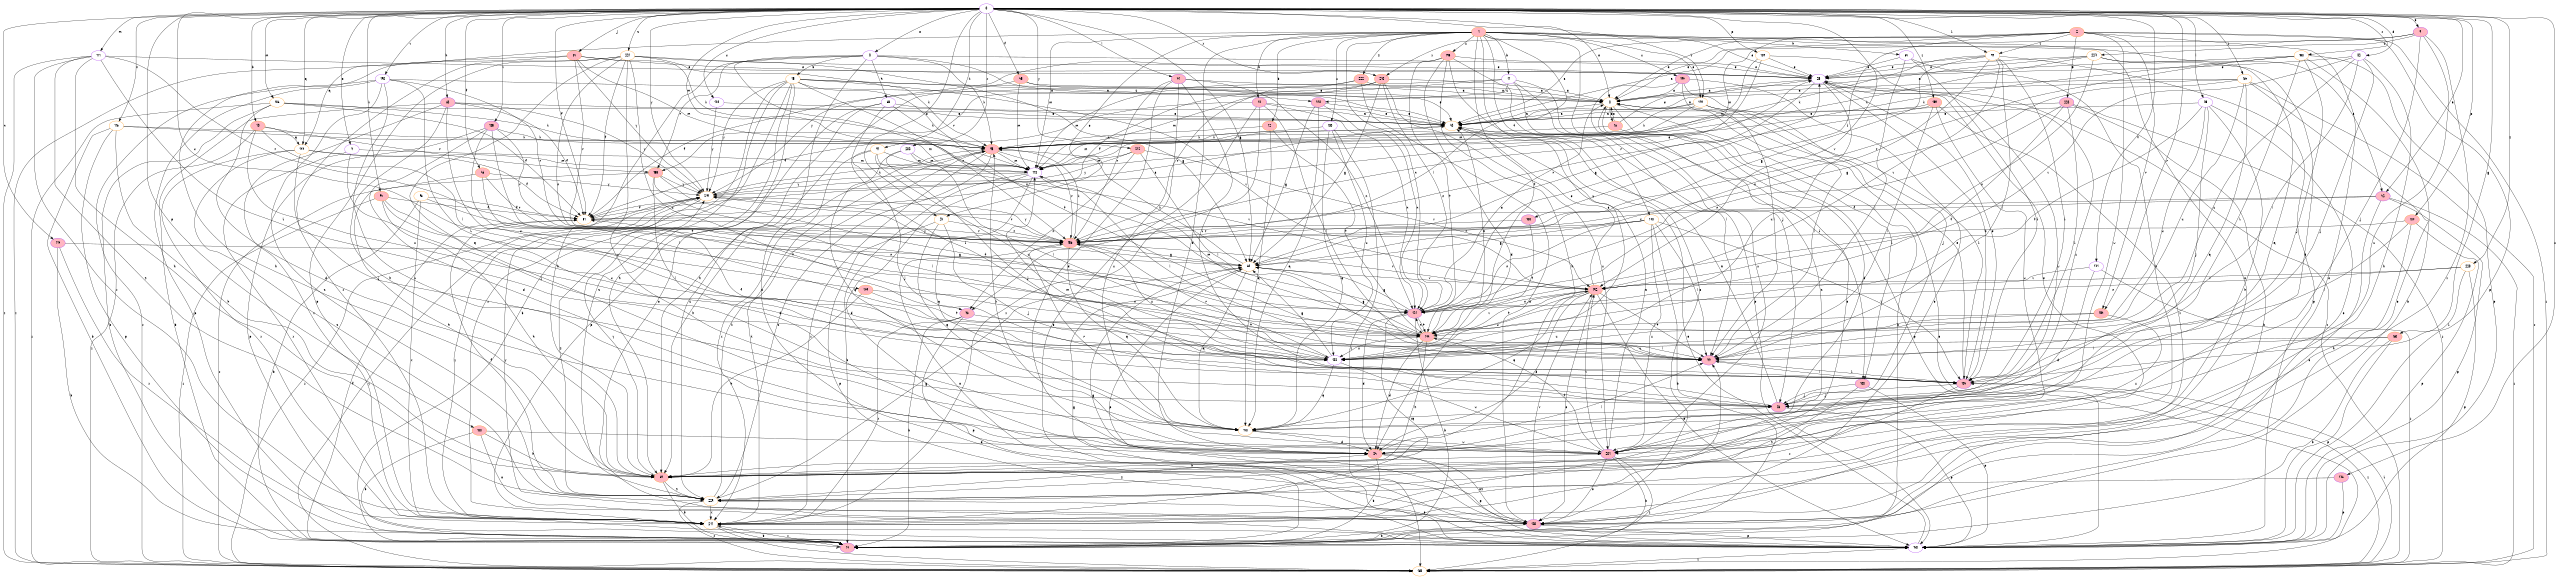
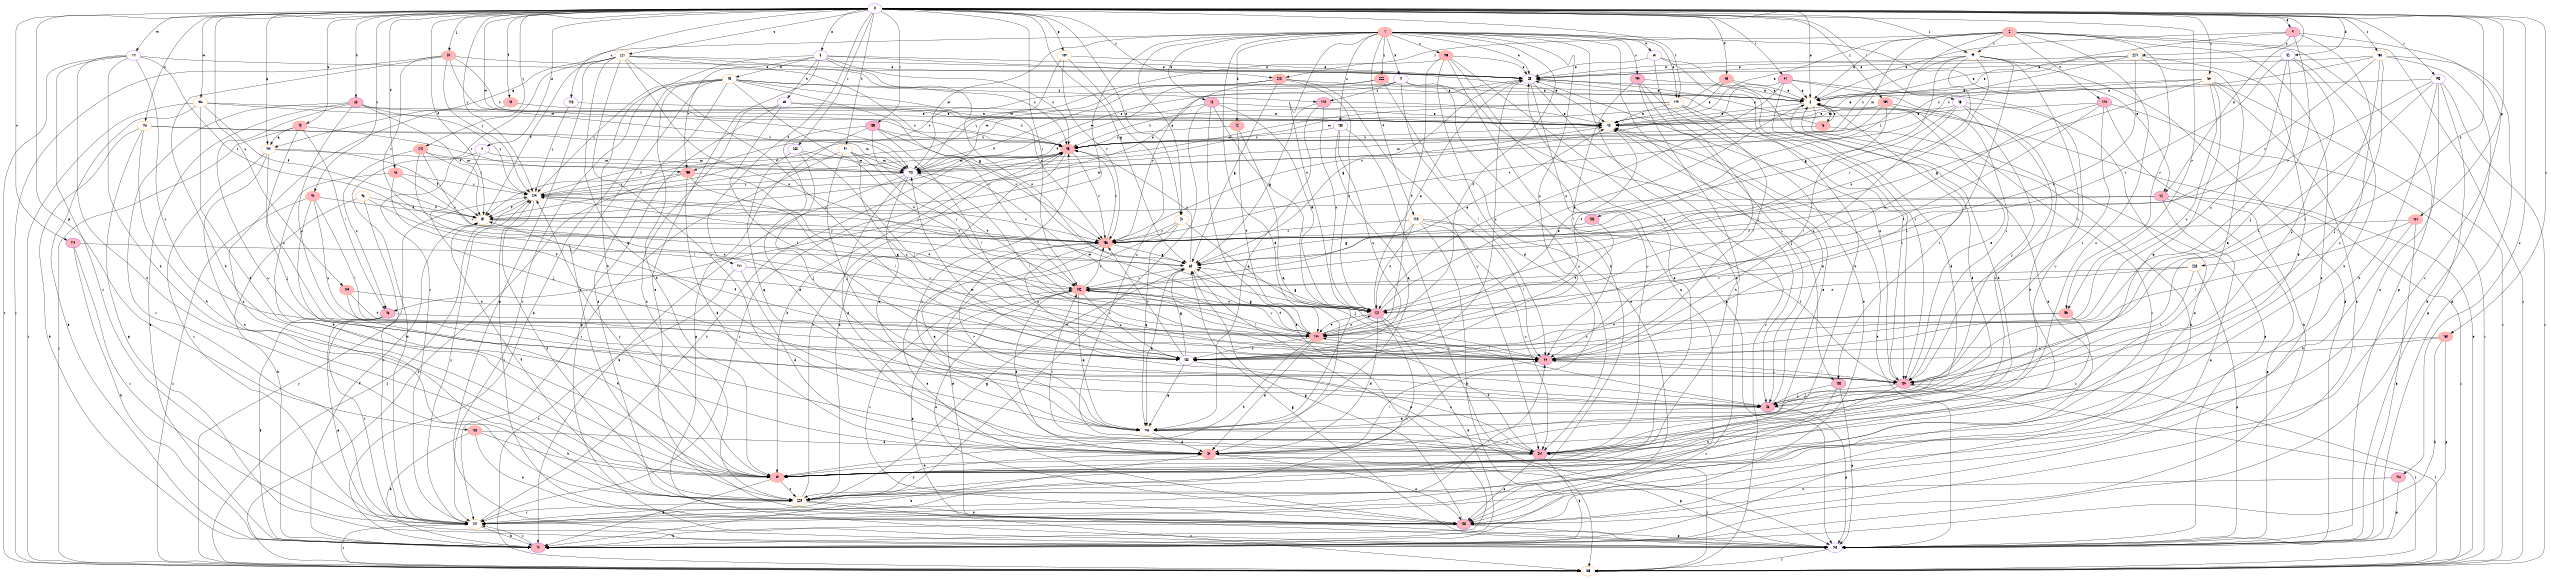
none -> (511, 102)
(2488, 173) -> (2546, 173)
(1608, 454) -> (1540, 454)
